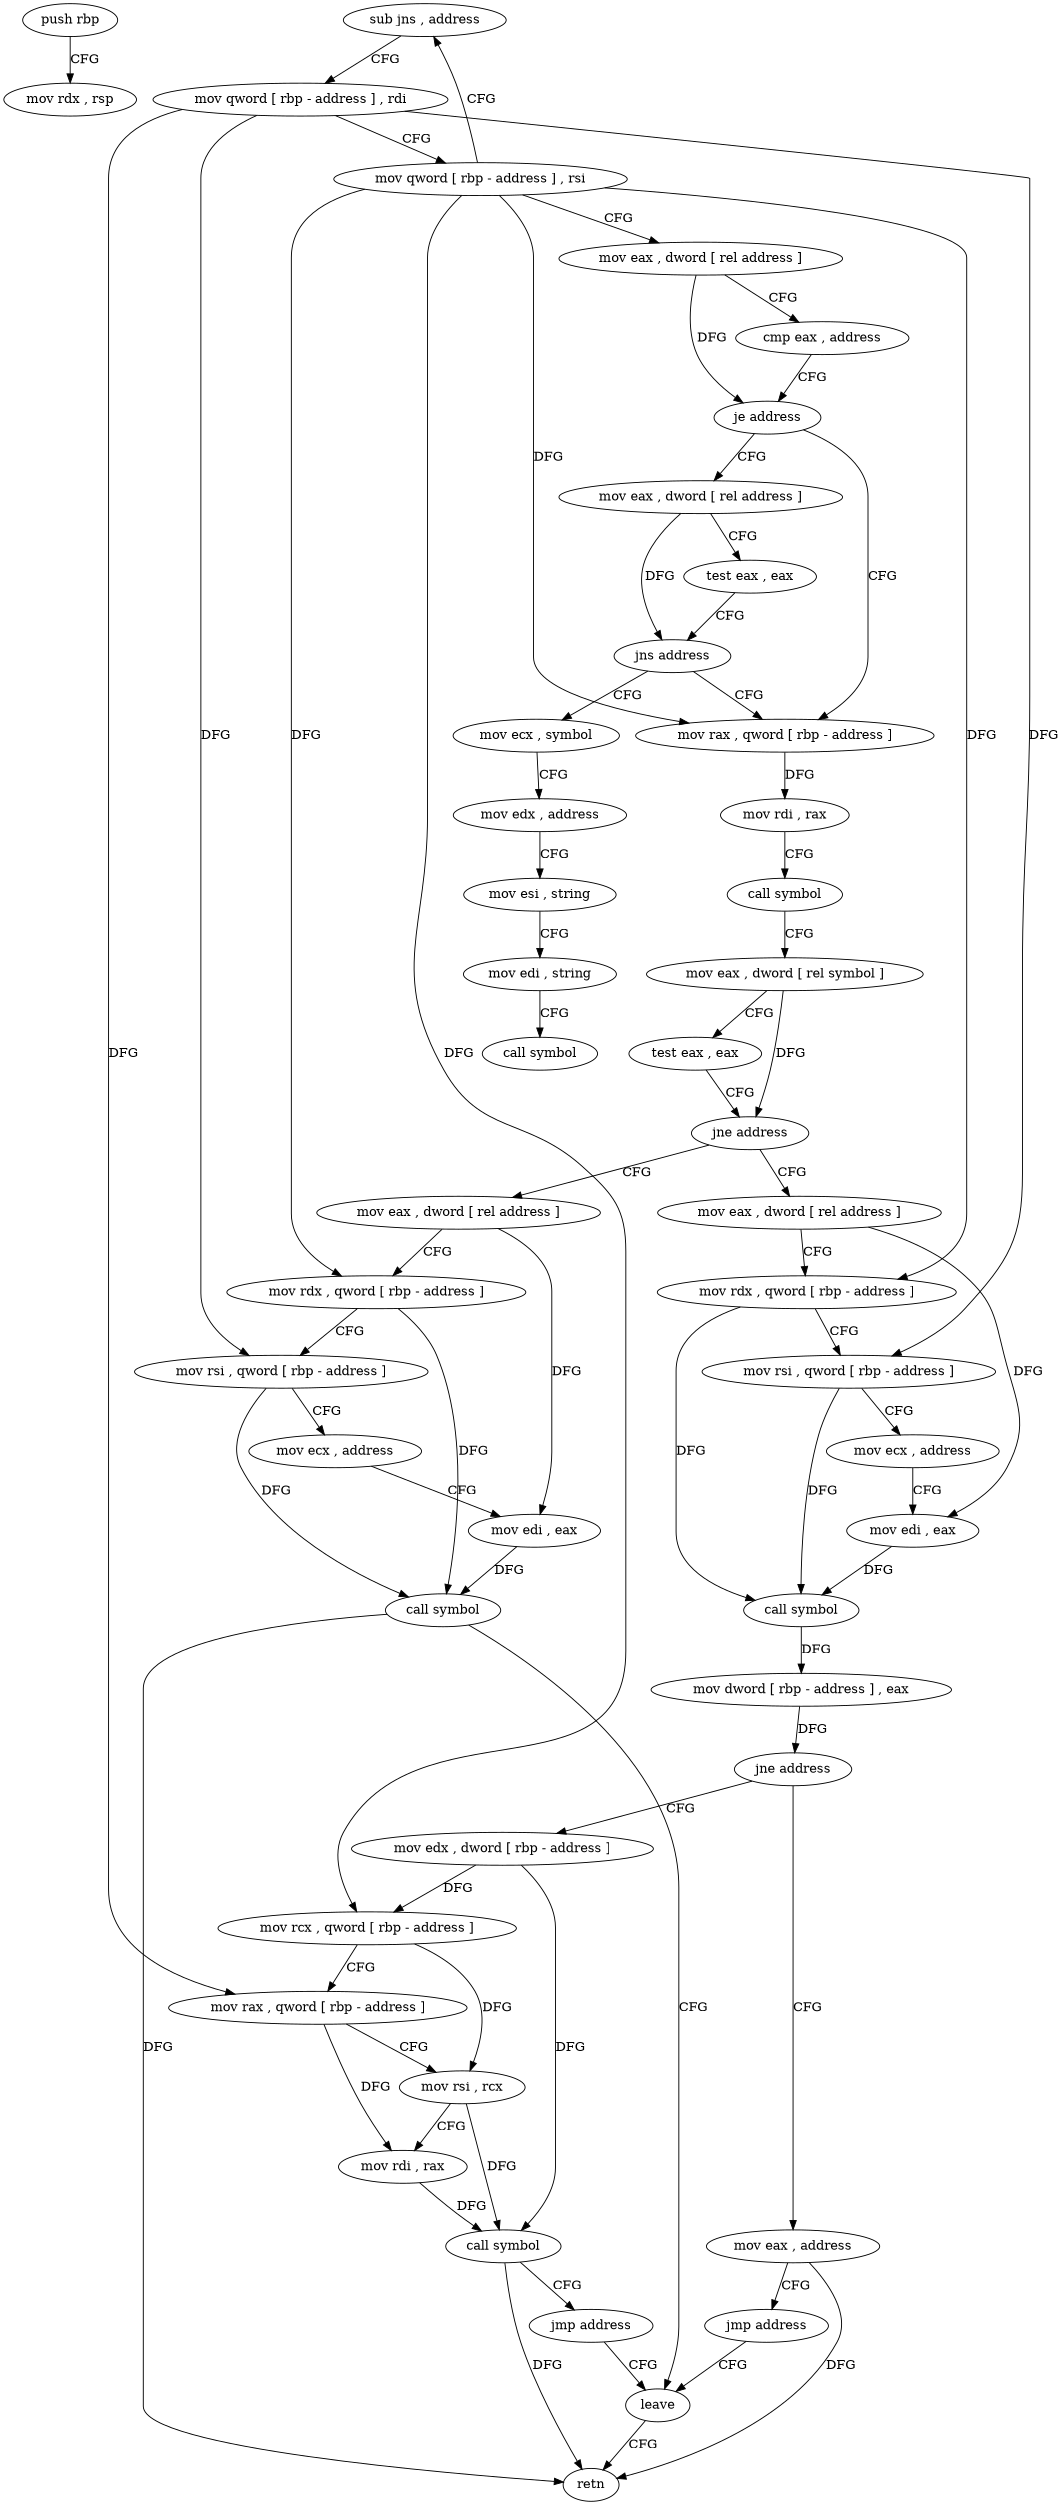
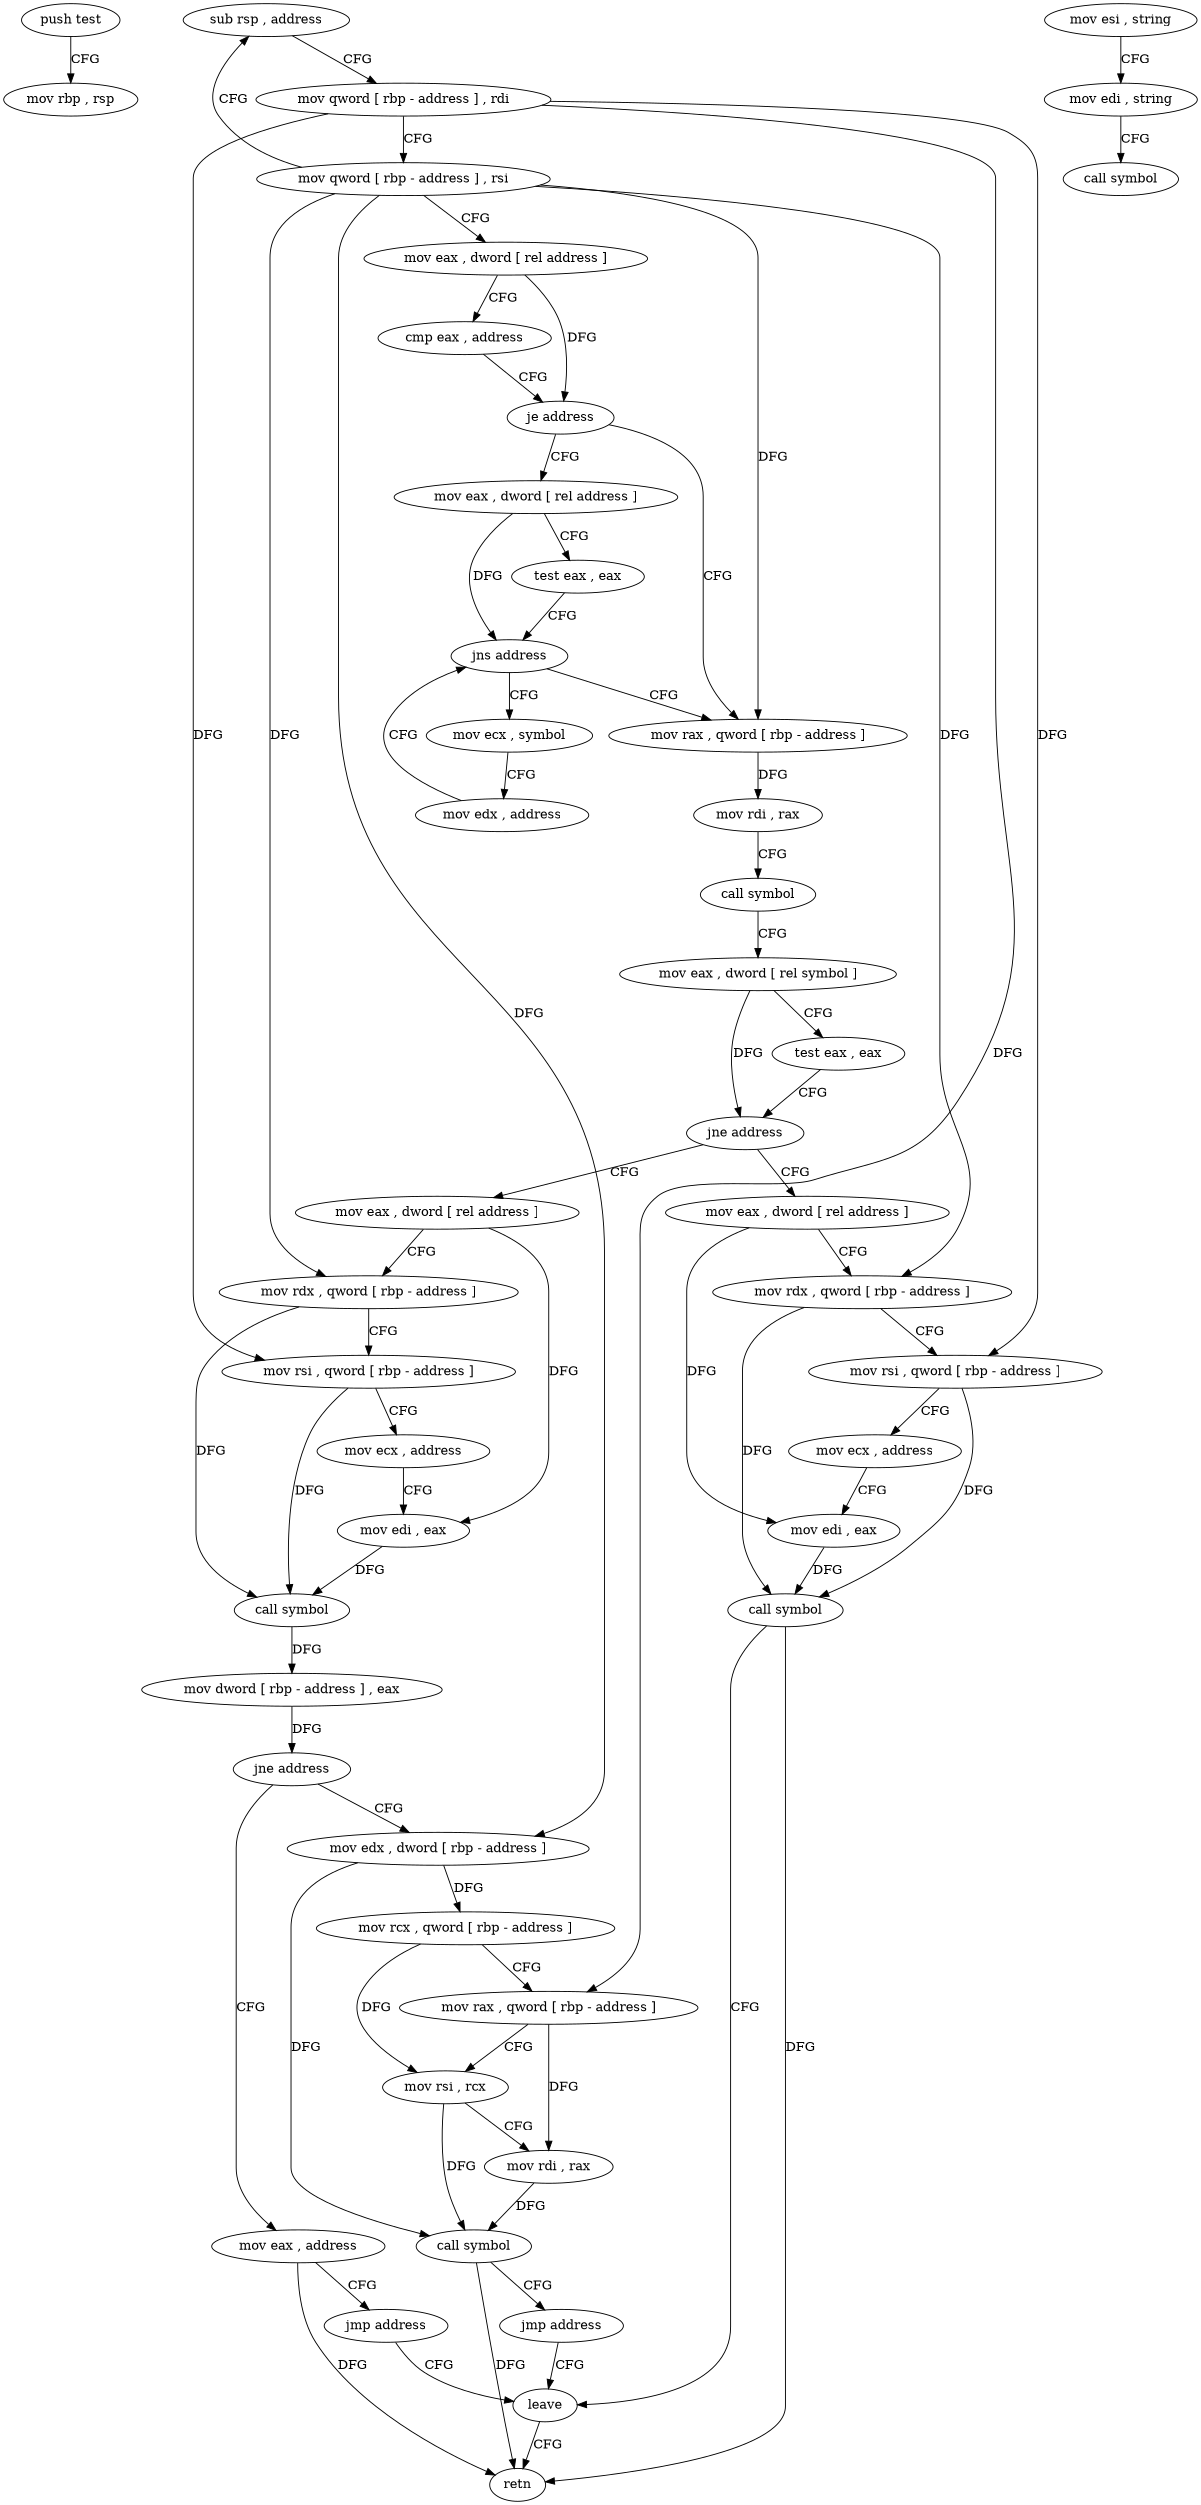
(70, 20) -> (71, 20)
(425, 20) -> (266, 20)
(70, 100) -> (71, 100)
(540, 850) -> (384, 737)
(529, 1133) -> (504, 1010)
